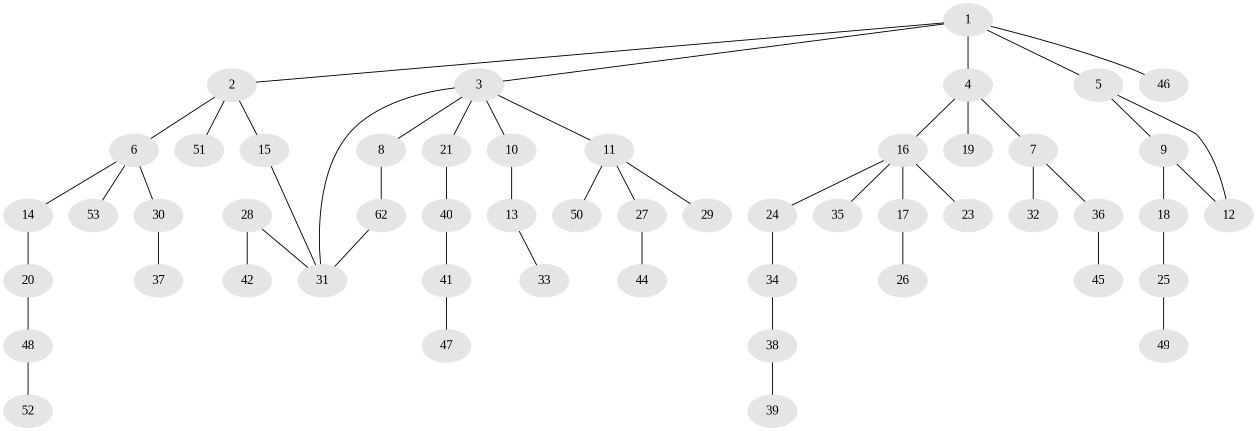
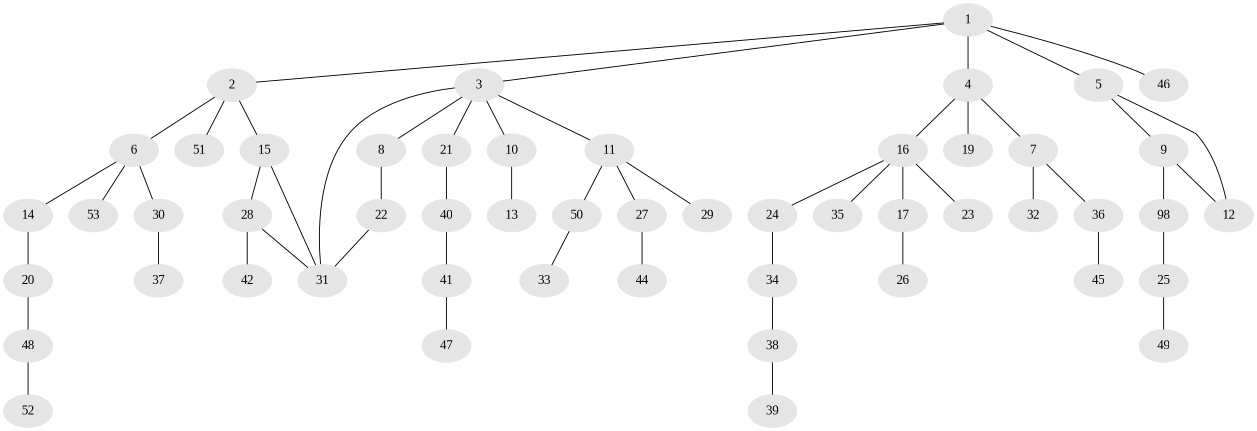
none -> (256, 183)
(381, 216) -> (381, 216)
(1164, 216) -> (1164, 216)
(528, 248) -> (561, 248)
